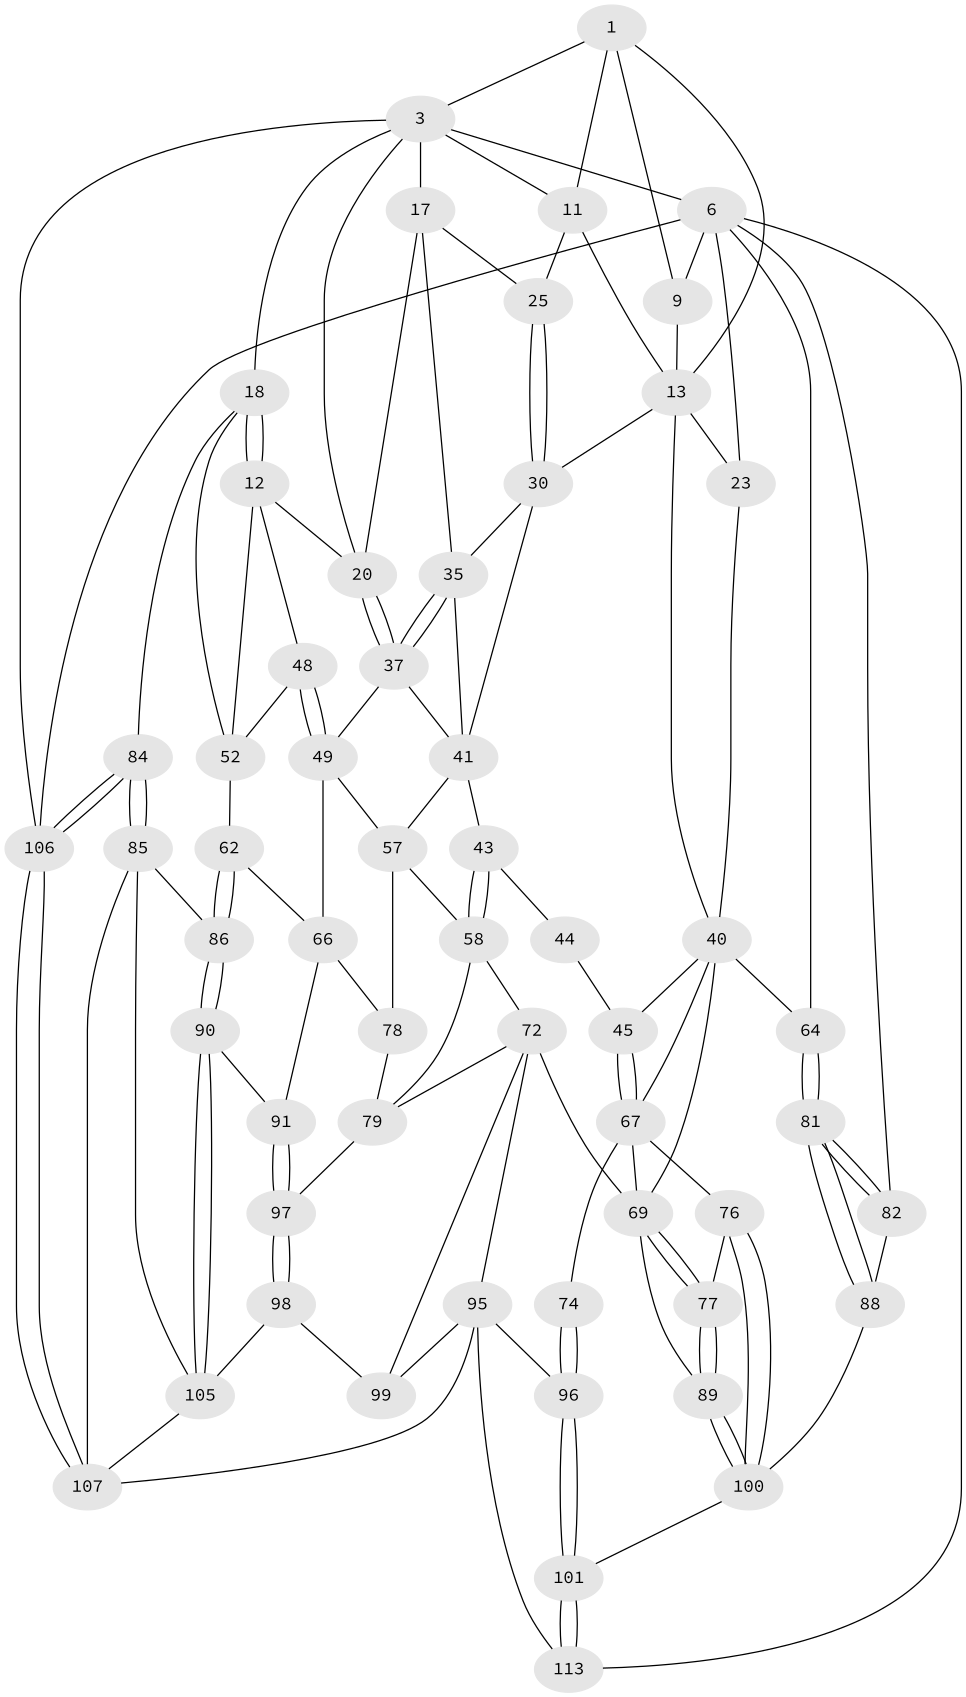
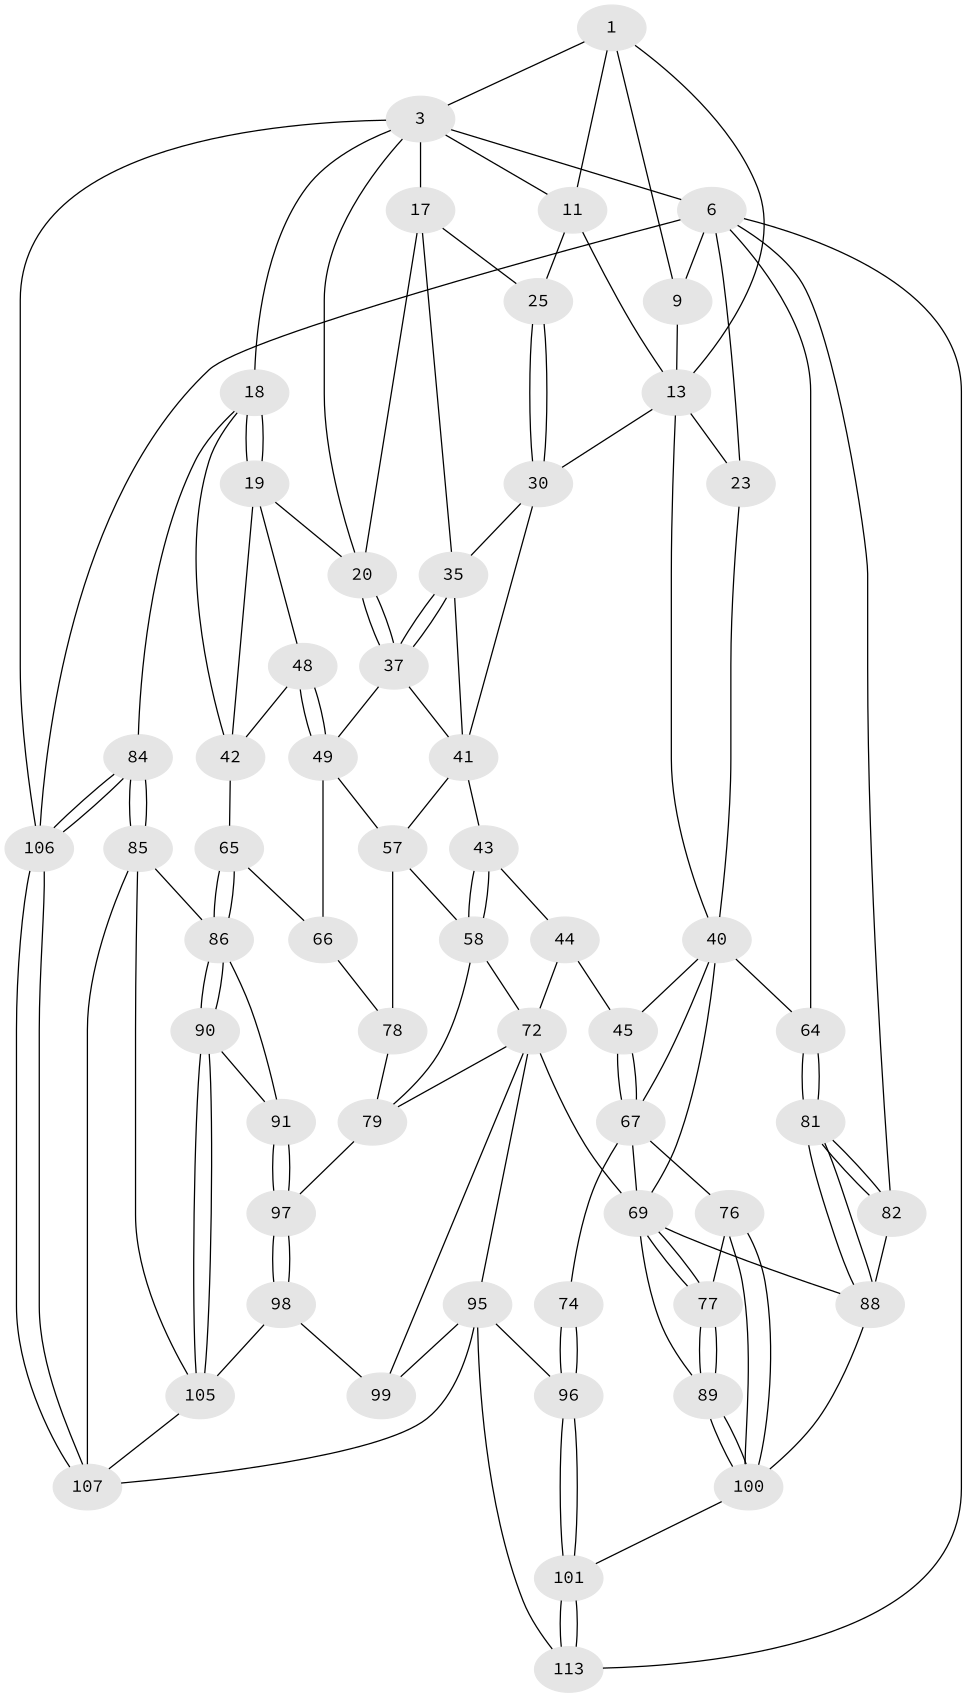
(255, 484) -> (255, 484)
(231, 757) -> (231, 757)
(229, 849) -> (229, 849)
none -> (549, 985)
(302, 1031) -> (258, 1029)
none -> (752, 1263)
